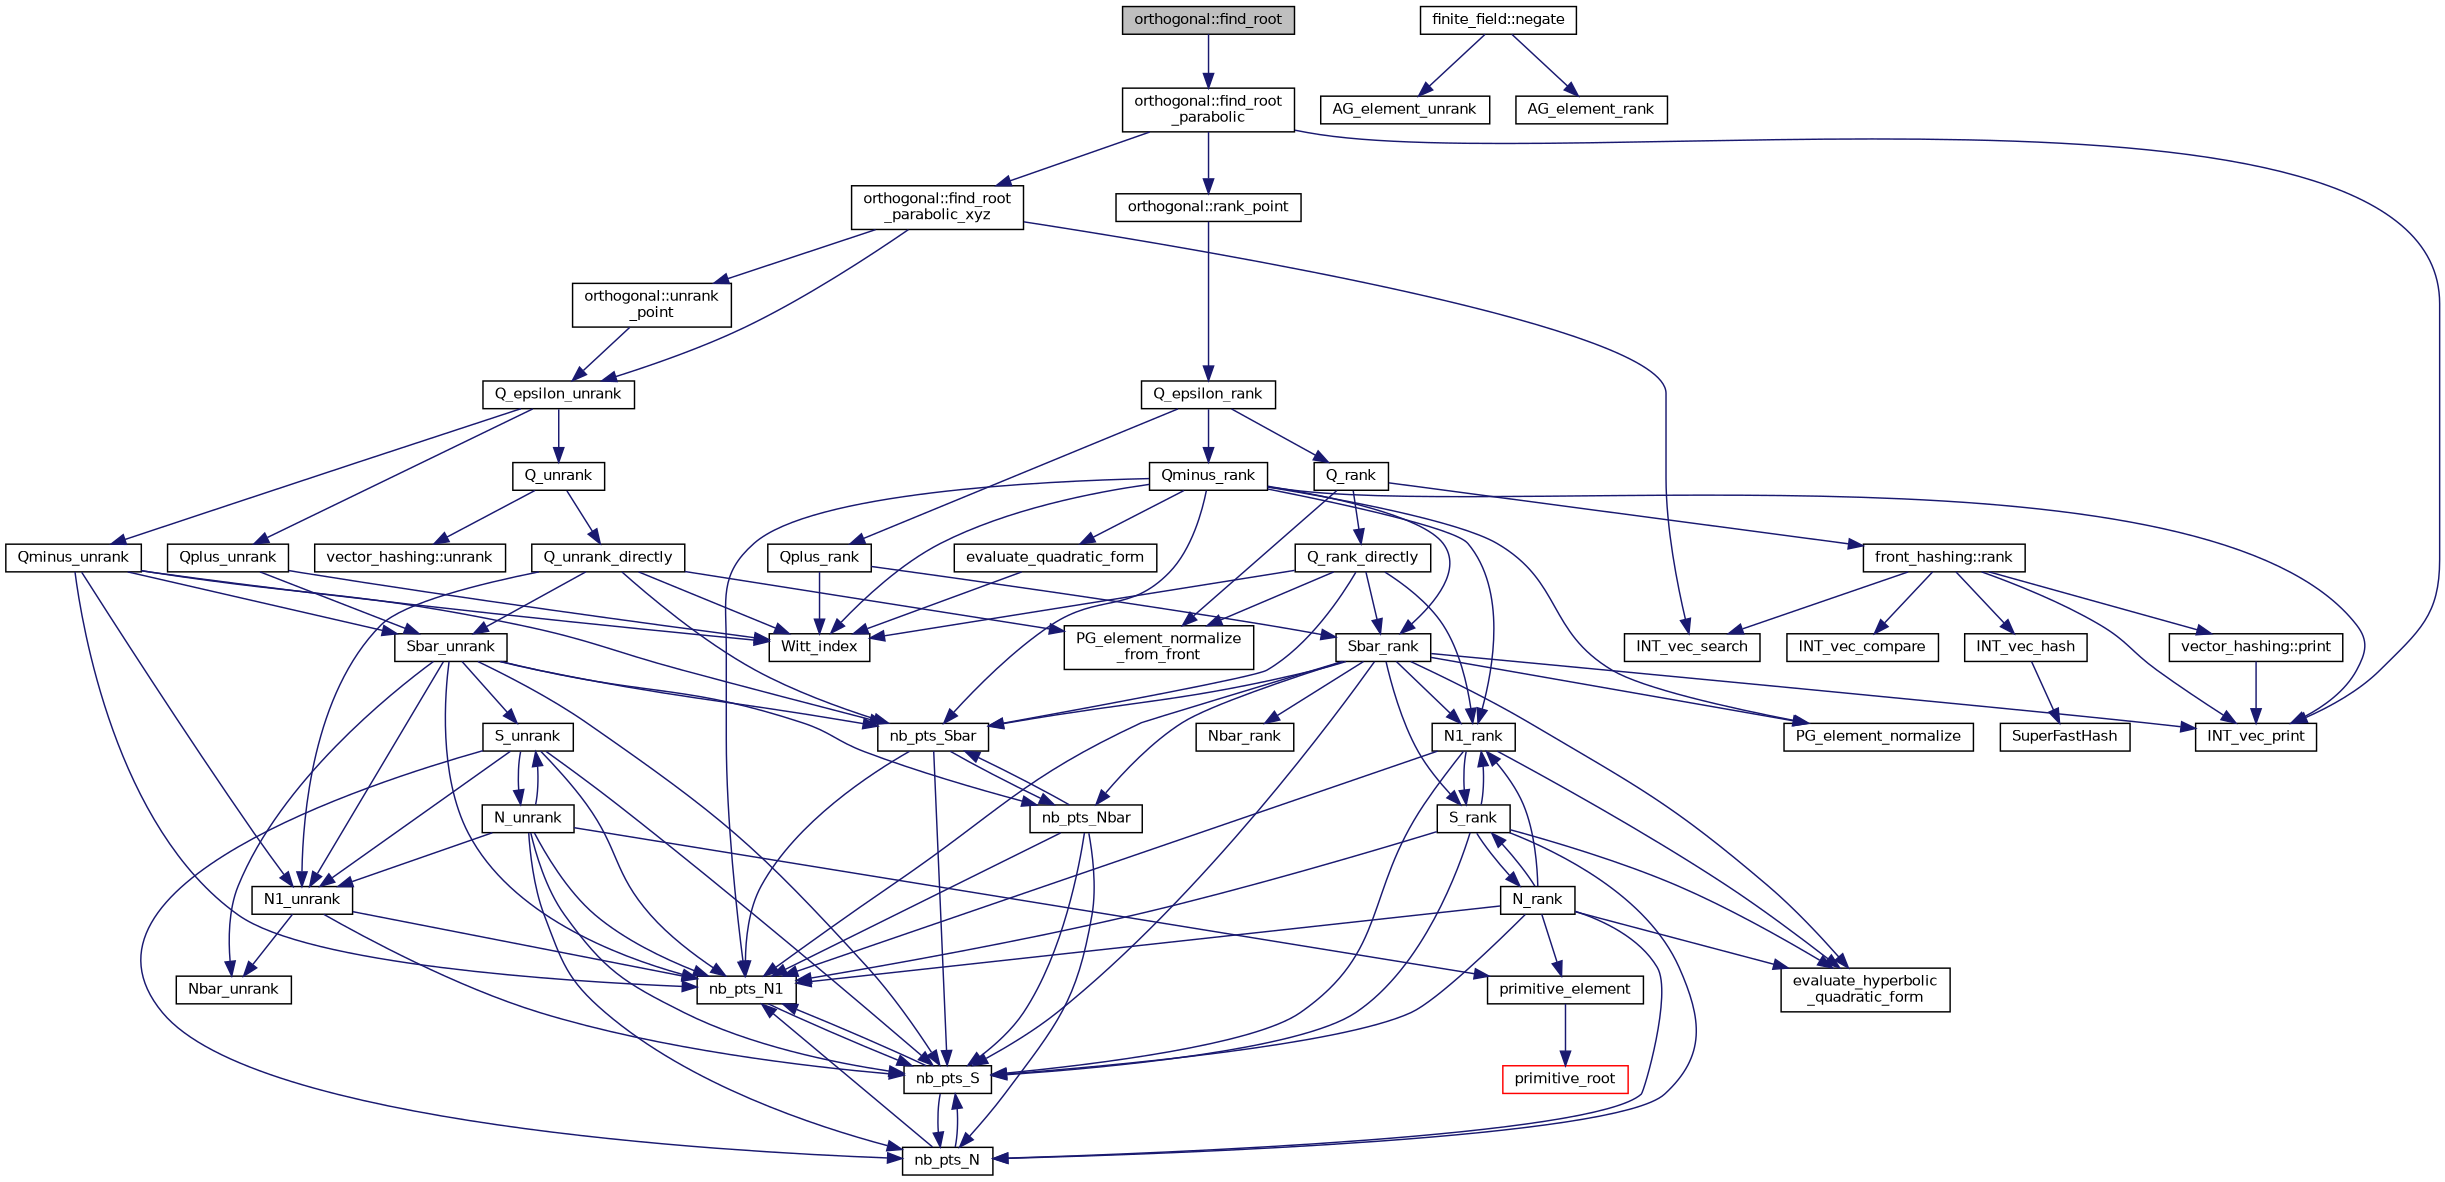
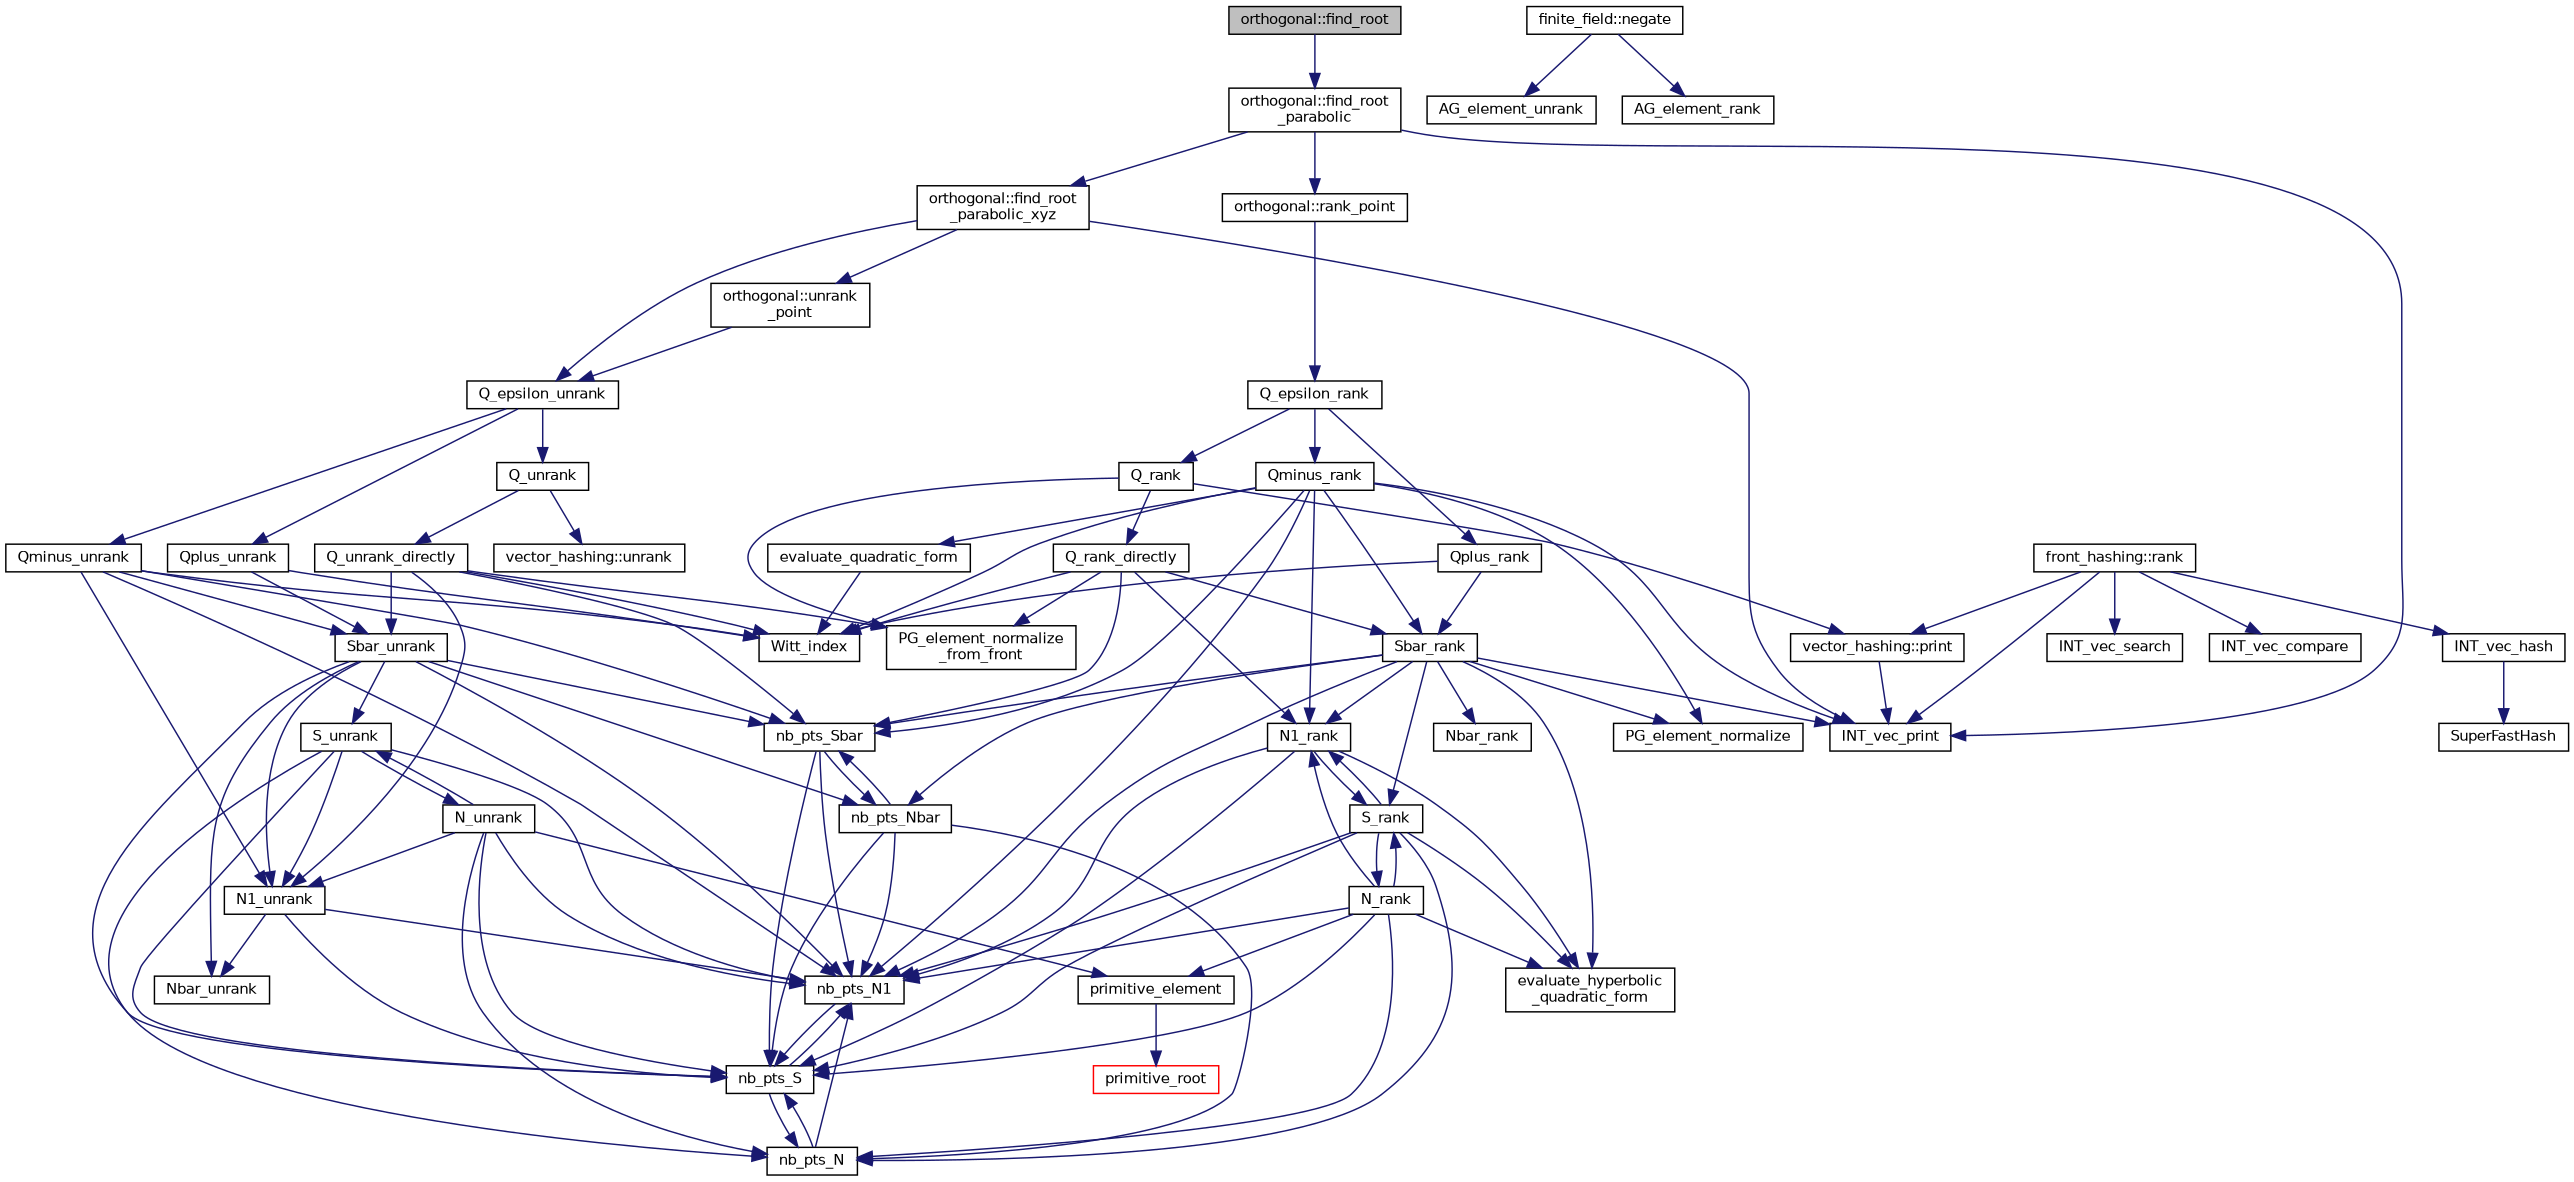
(1466, 306) -> (1606, 321)
(1619, 513) -> (1516, 536)
(1198, 878) -> none
